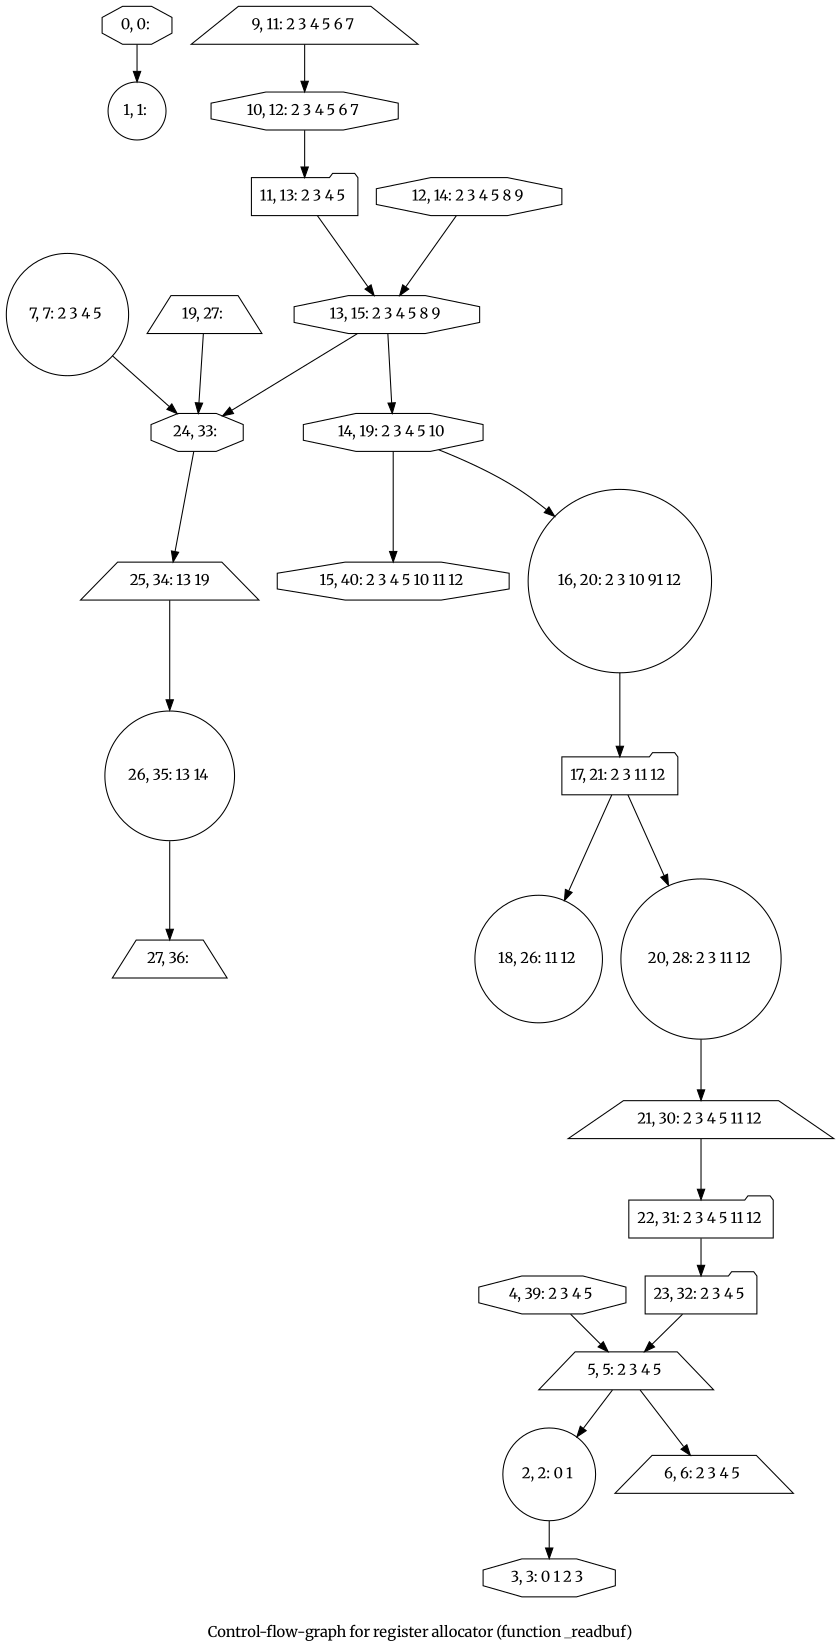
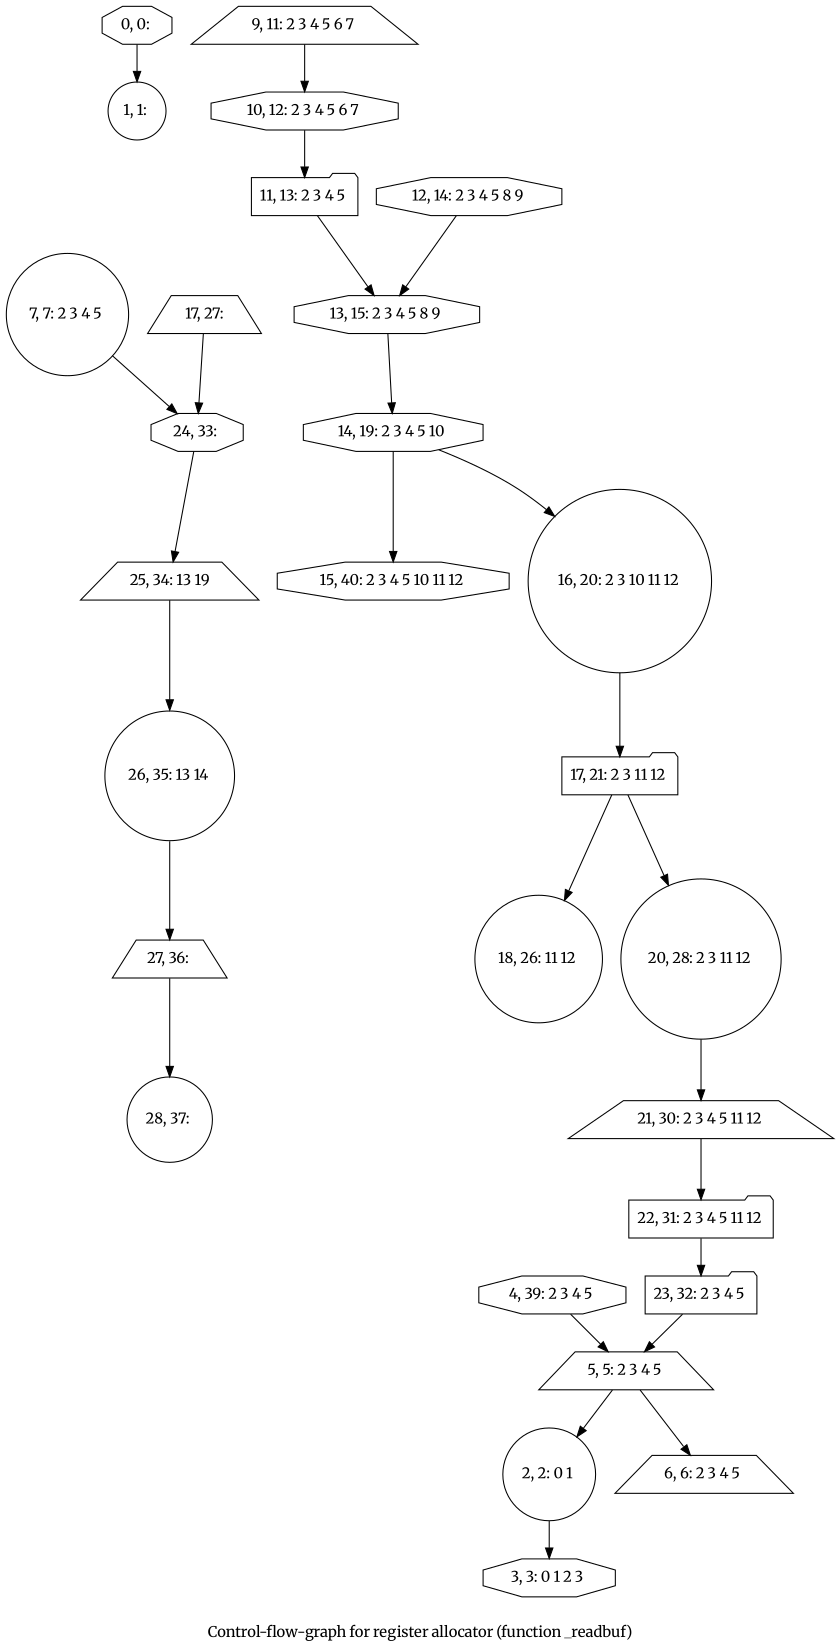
(205, 315) -> (205, 315)
(294, 372) -> none
(620, 581) -> (620, 581)
none -> (170, 1120)
